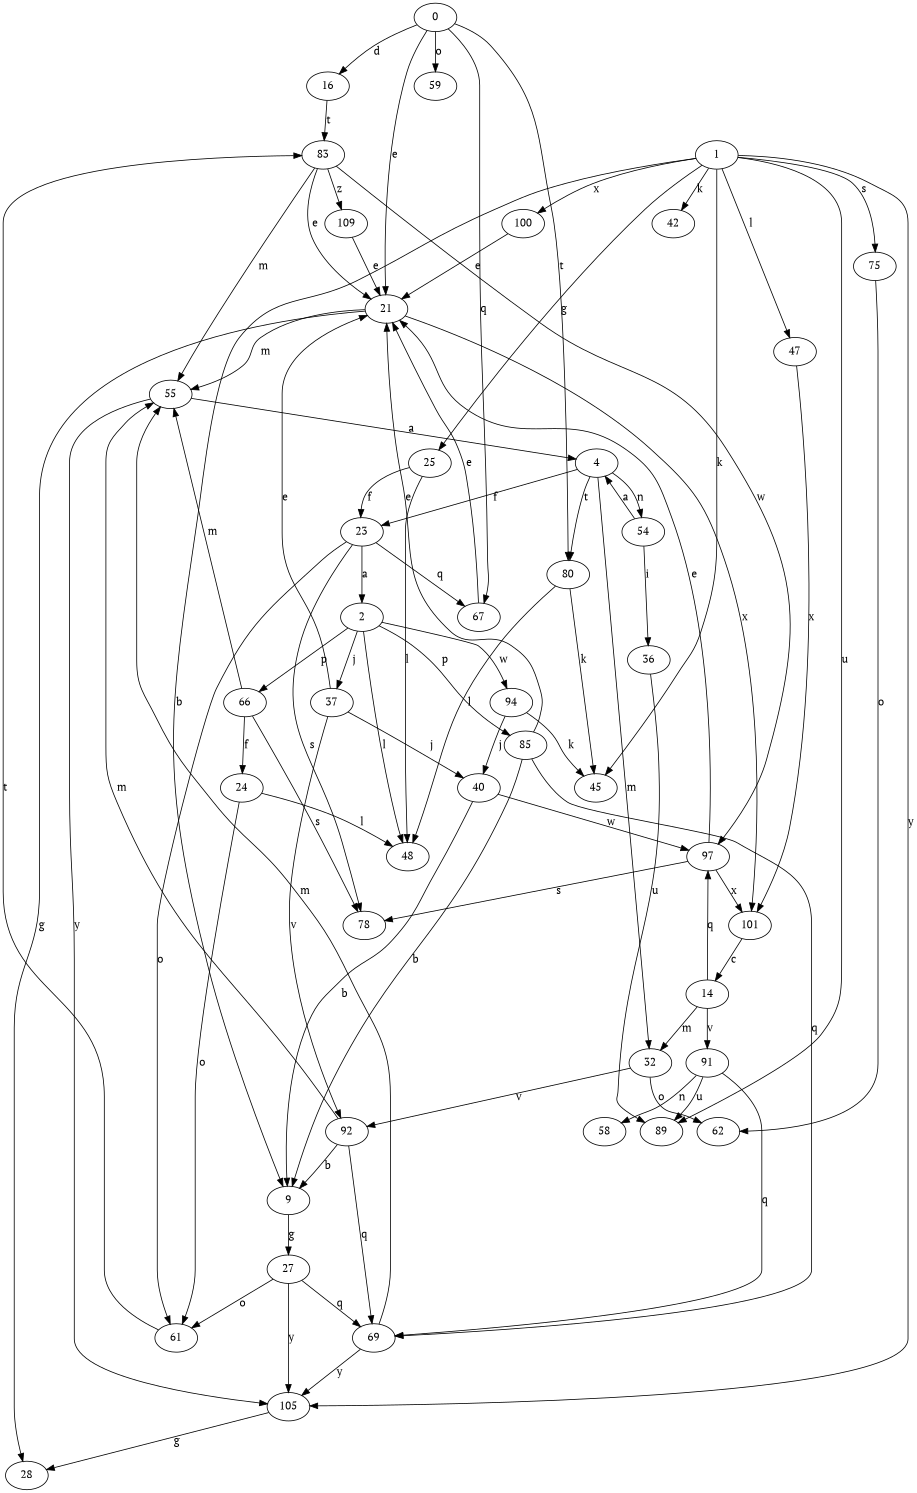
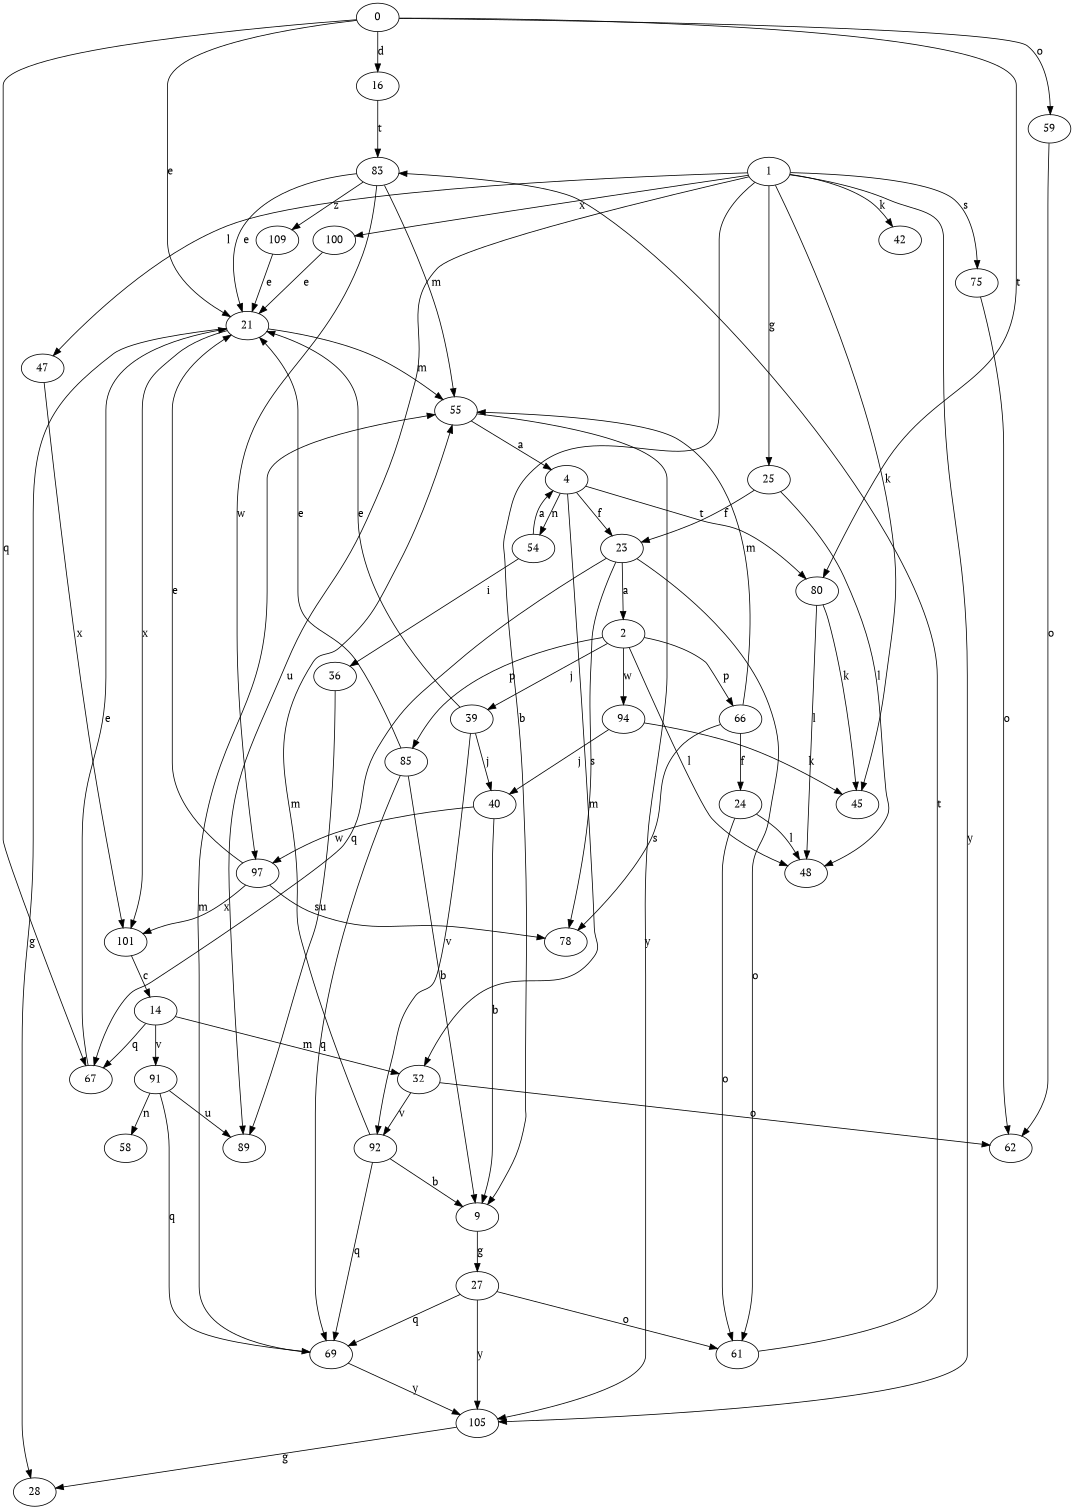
none -> (1048, 639)
(332, 703) -> (472, 719)
(708, 929) -> (128, 1043)
